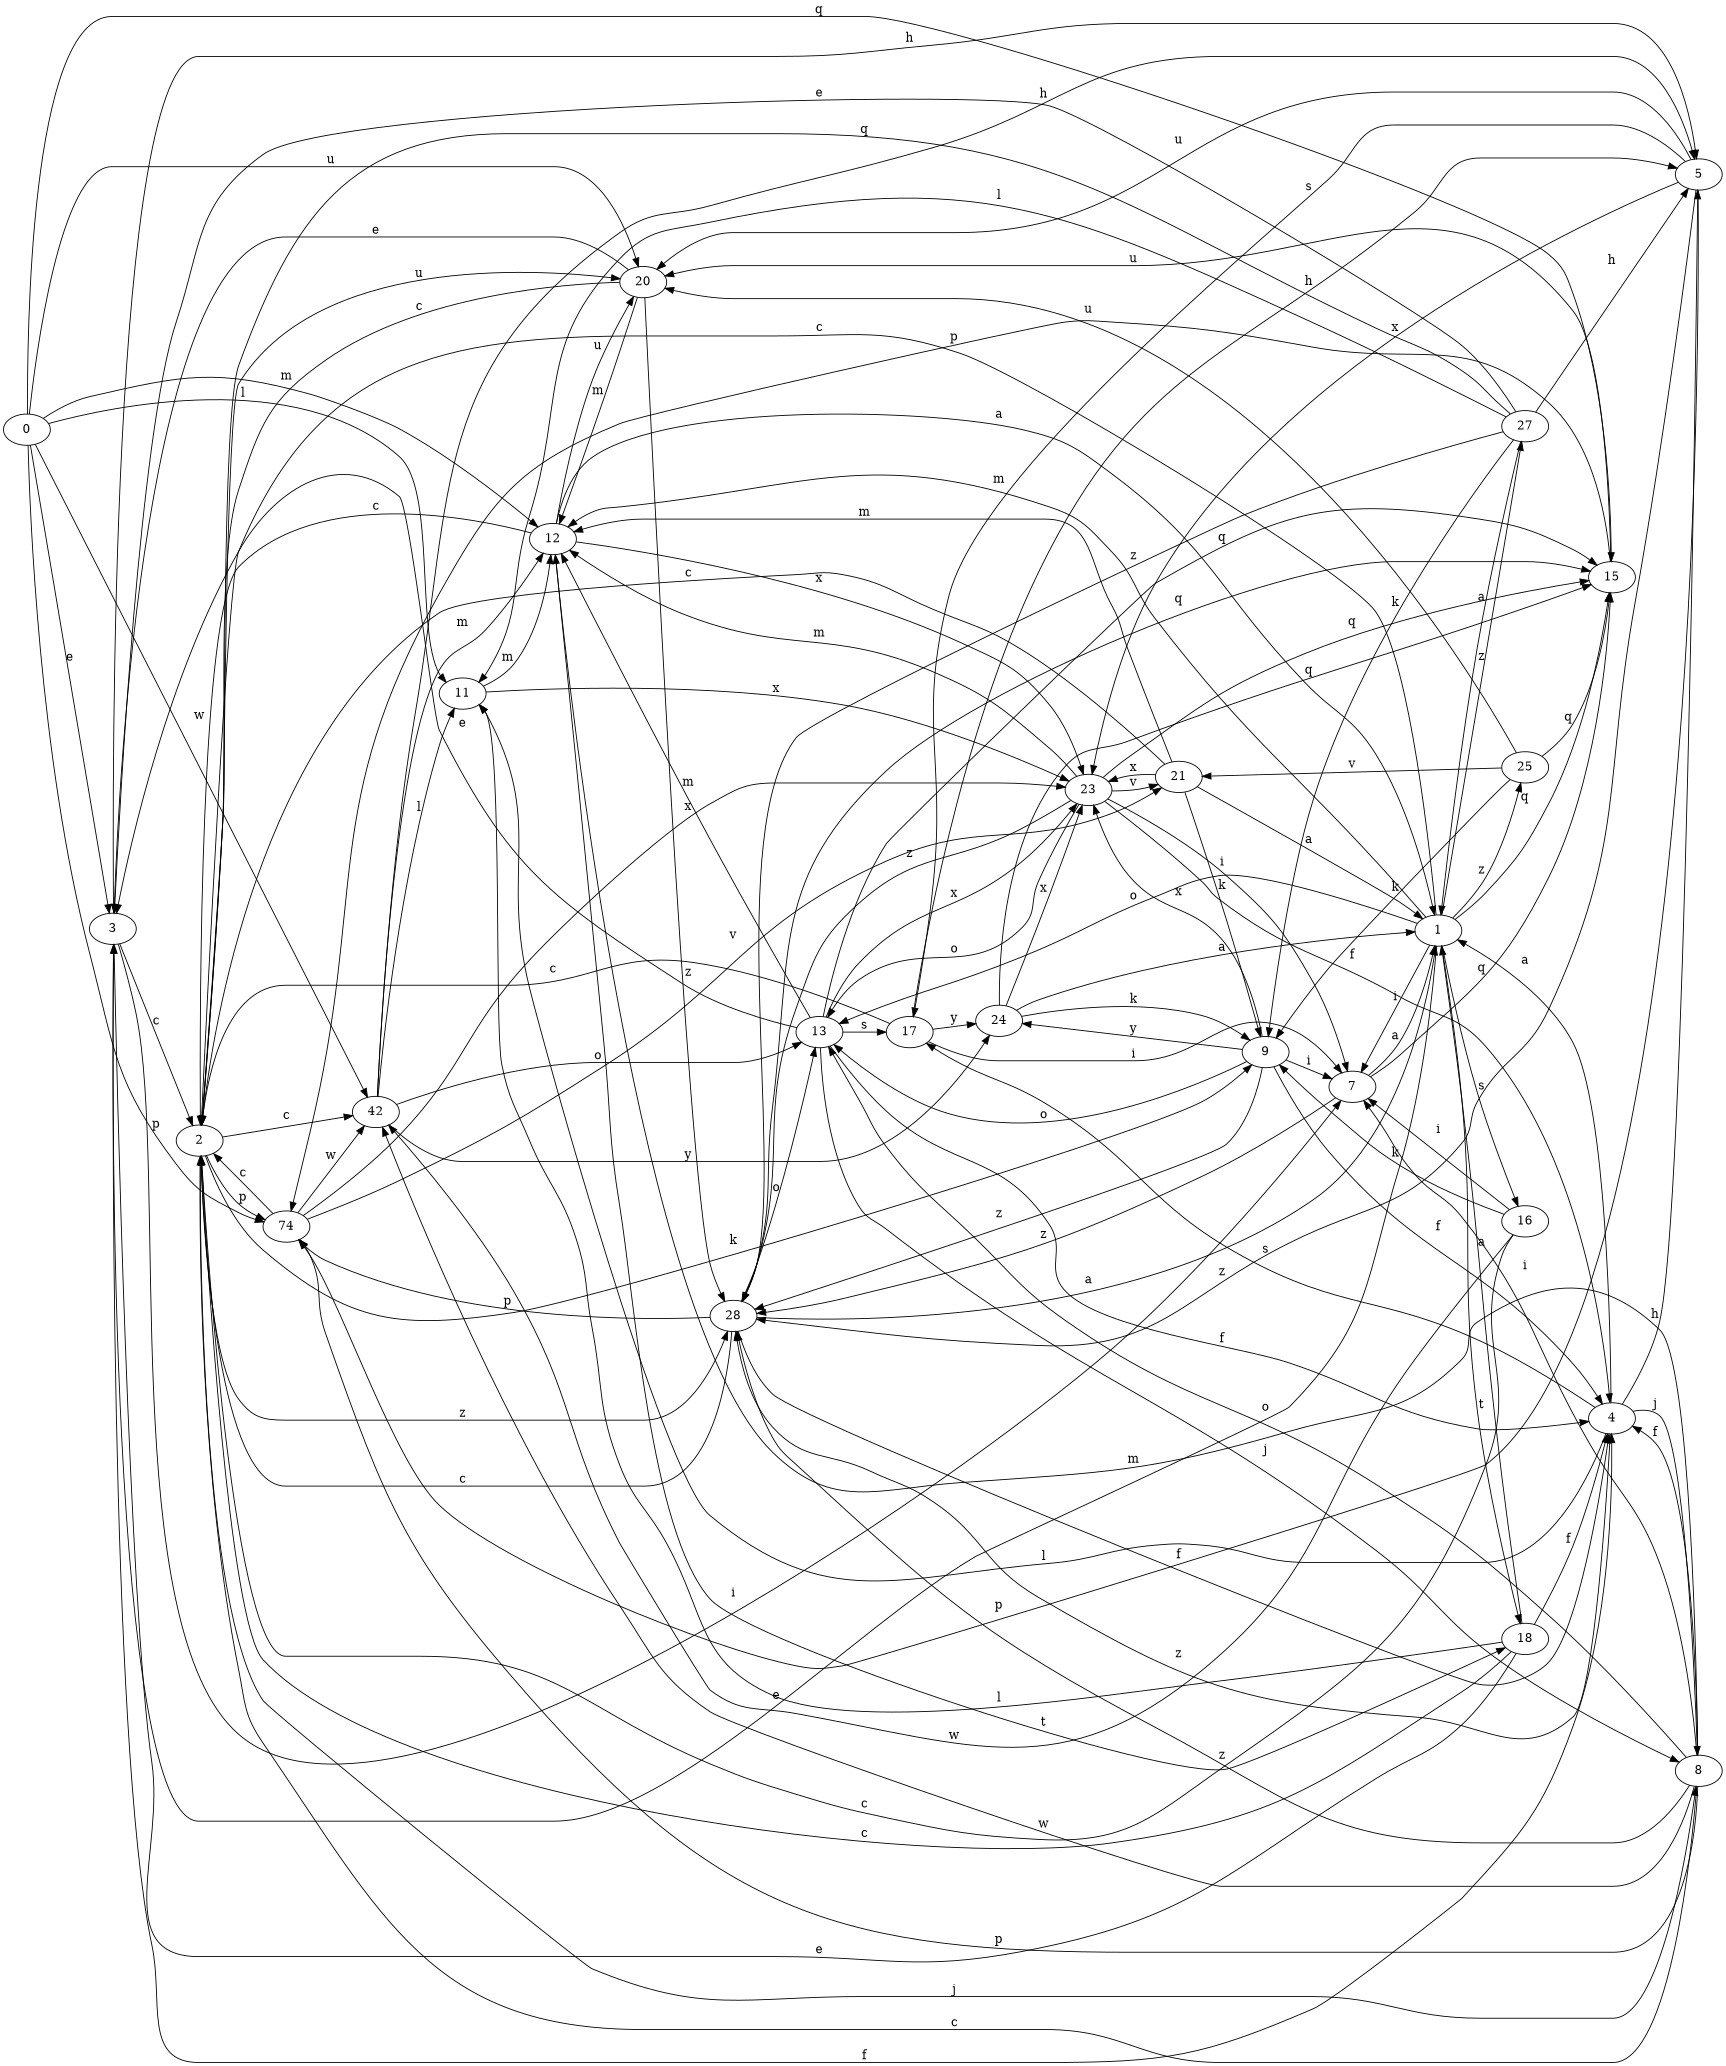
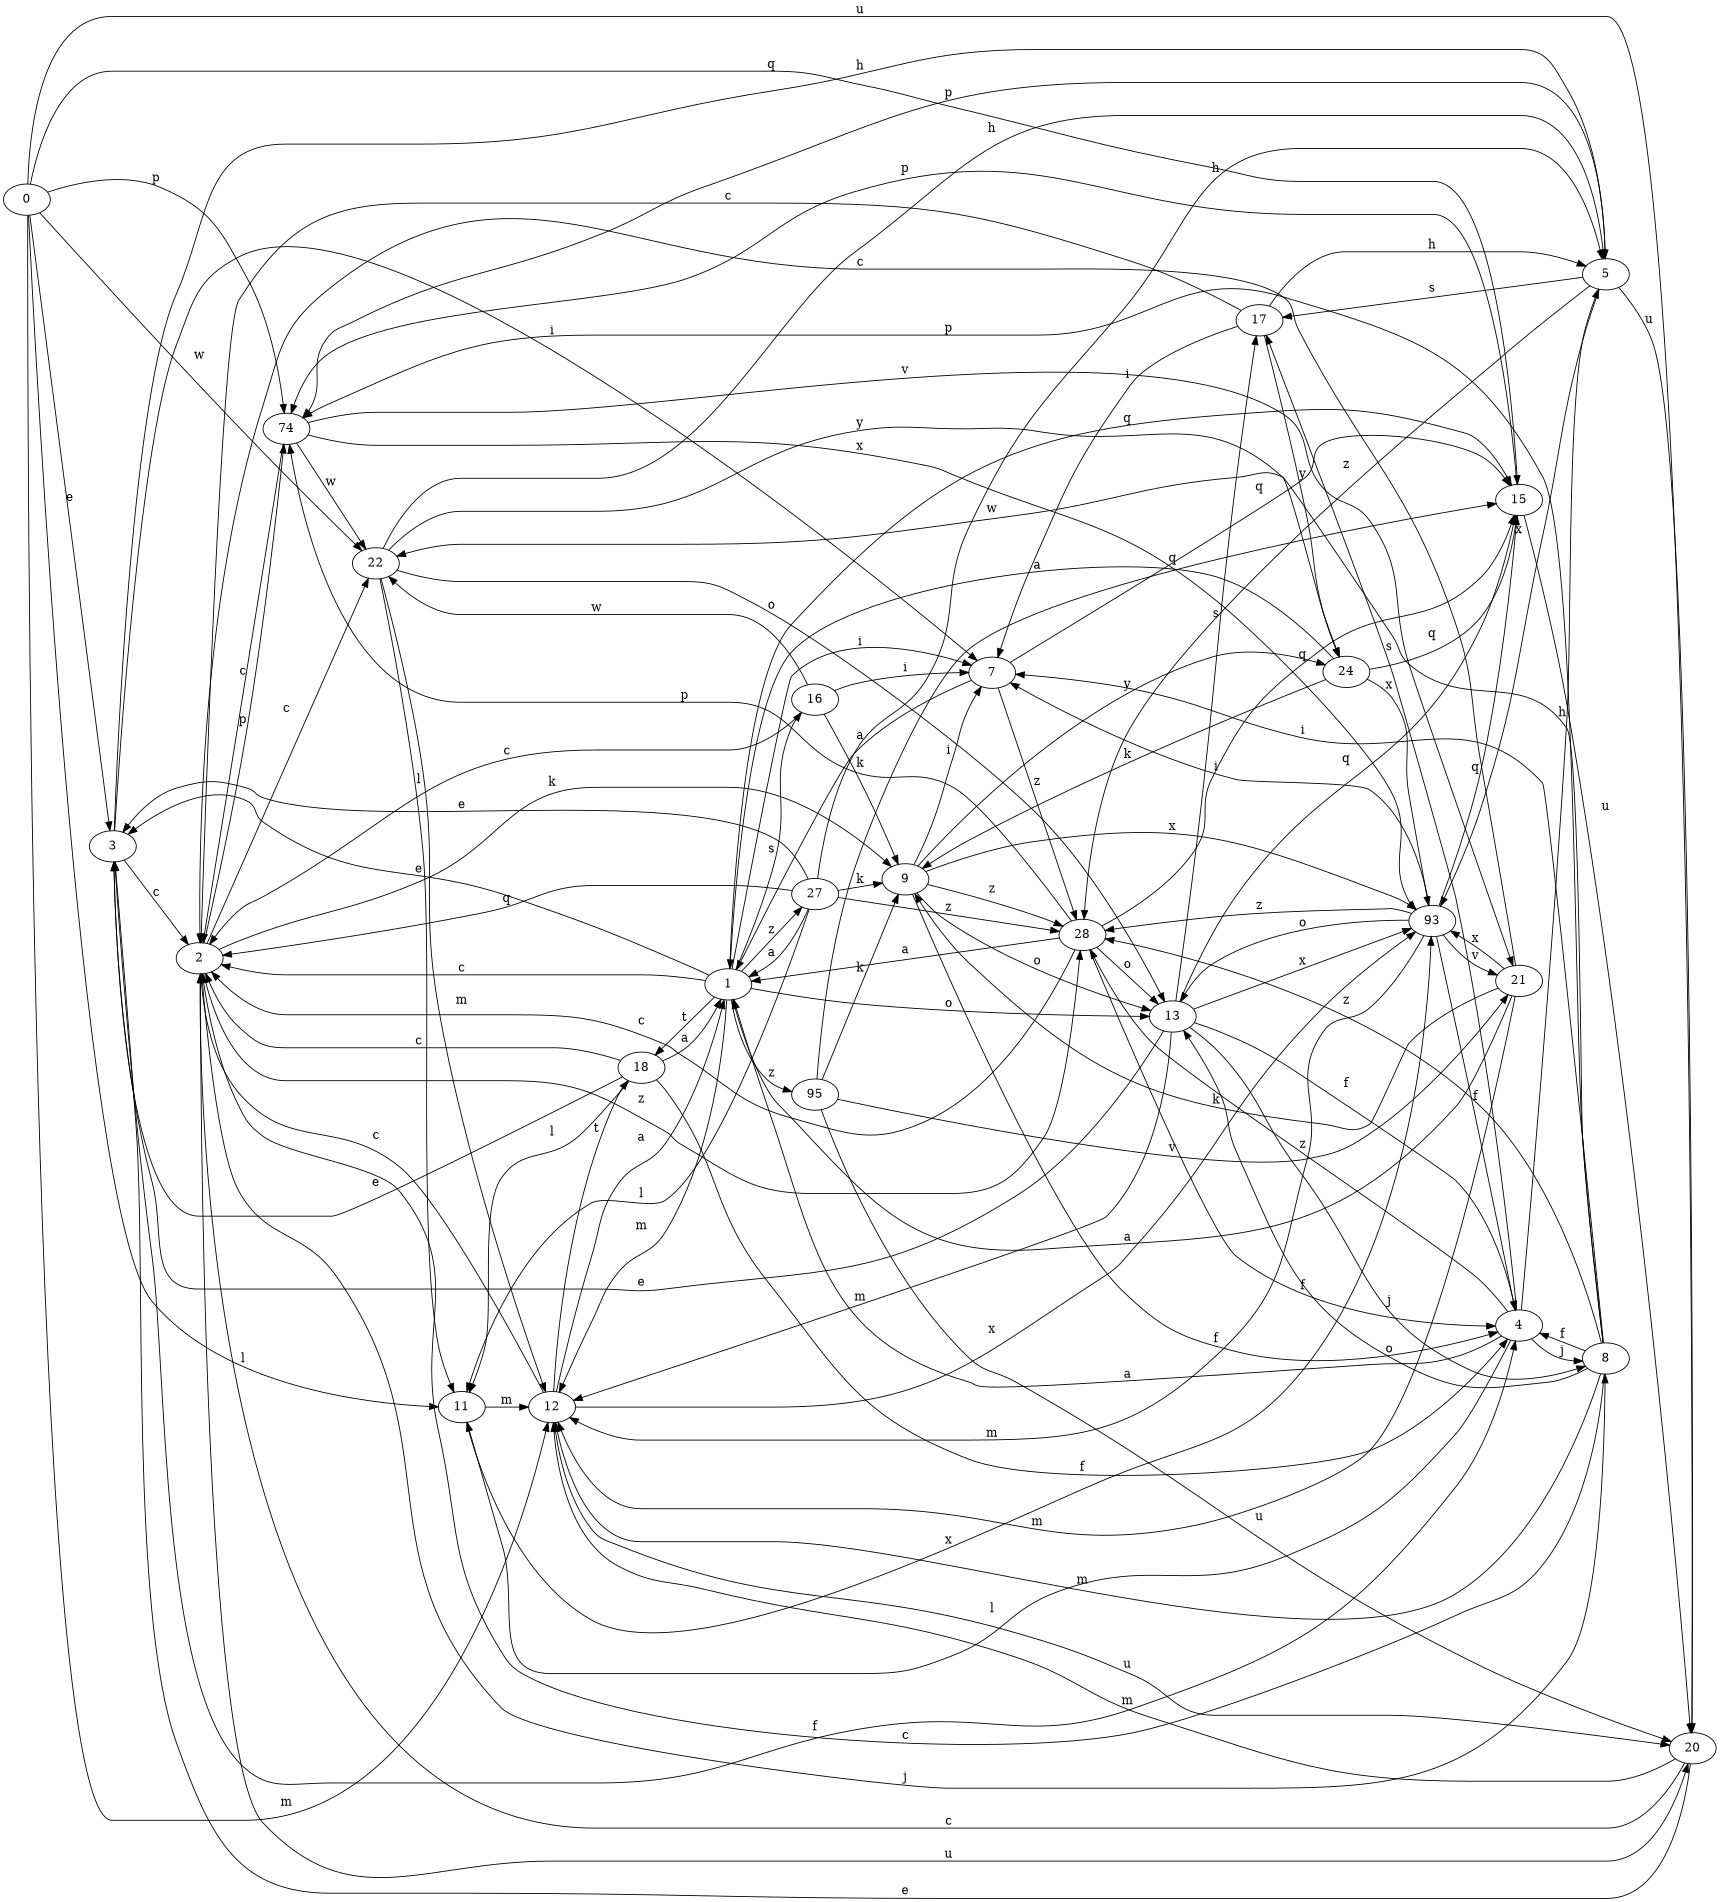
(1525, 767) -> (815, 1095)
(1089, 790) -> (1432, 921)
(671, 797) -> none
(376, 1112) -> (376, 563)
